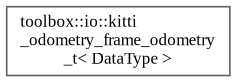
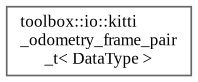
(118, 41) -> (99, 41)
